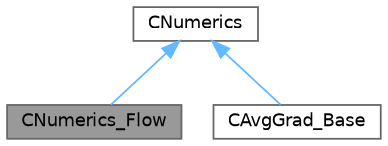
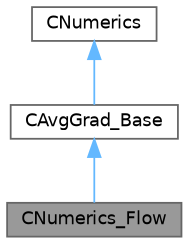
(139, 79) -> (94, 180)
